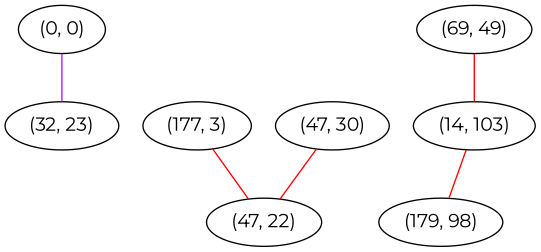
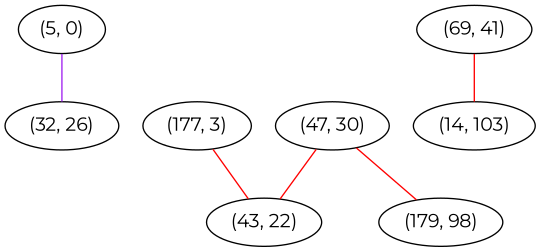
(62, 29) -> (62, 29)
(474, 29) -> (474, 29)
(62, 126) -> (62, 126)
(458, 174) -> (386, 174)
(264, 222) -> (264, 222)
